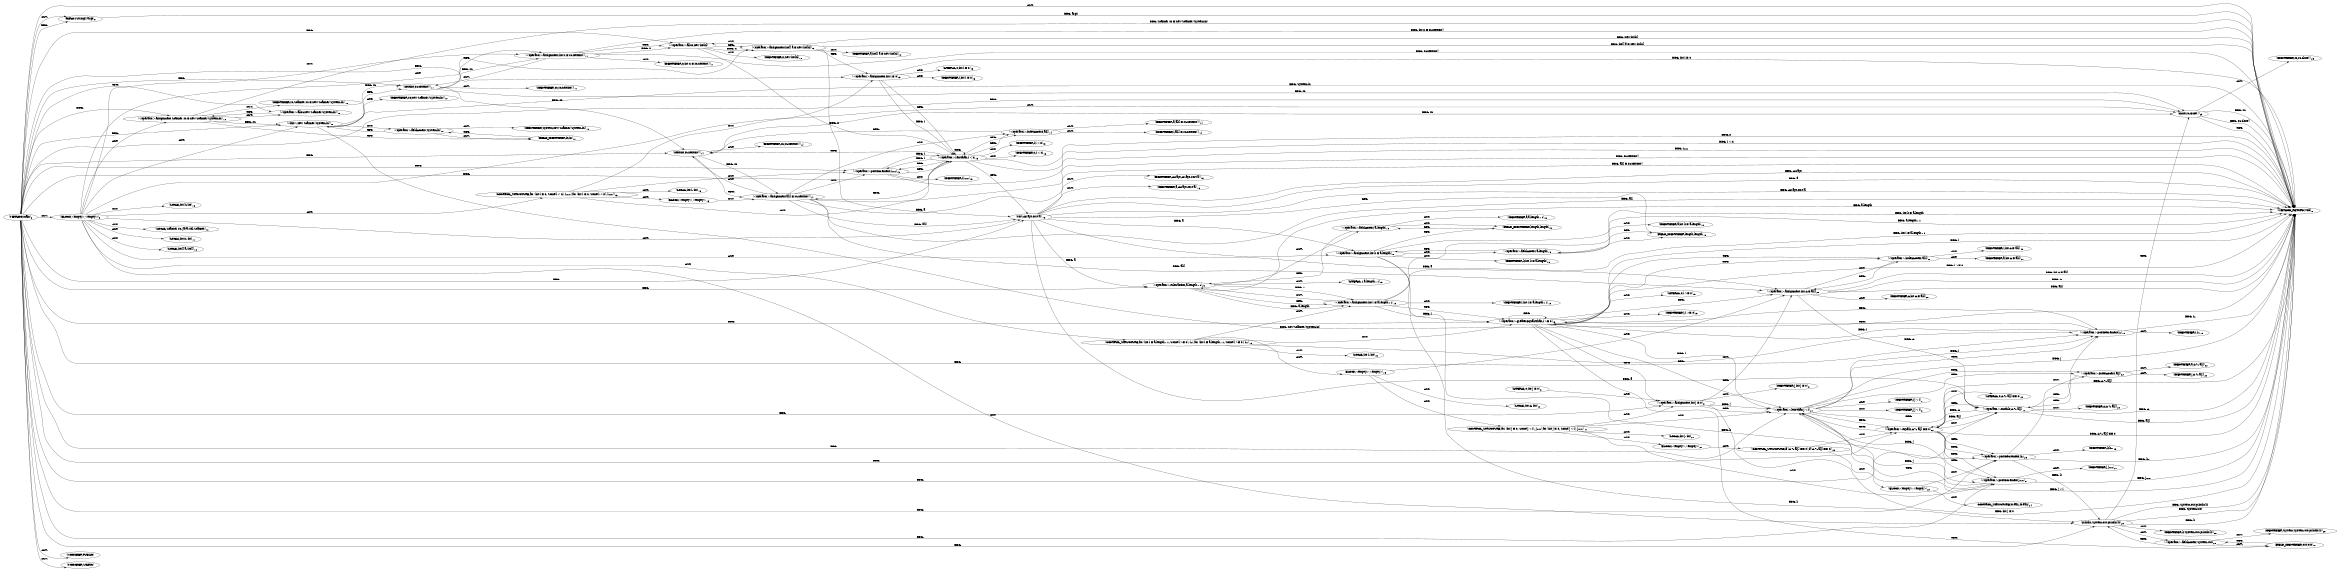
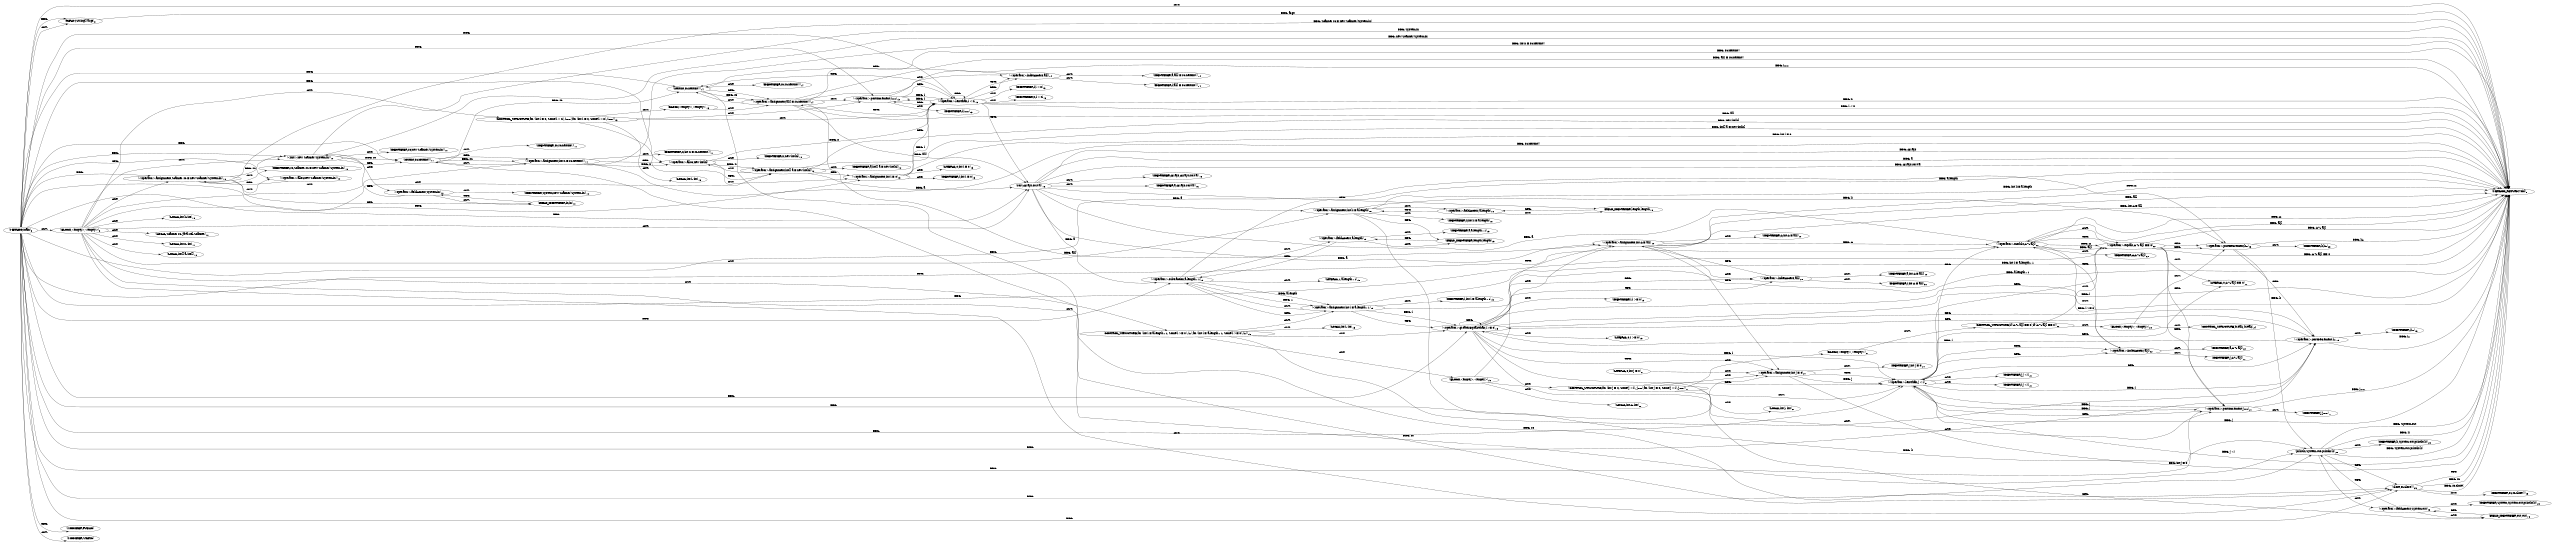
(1682, 225) -> none
(1752, 359) -> (1720, 294)
(1847, 421) -> (2063, 335)
(45, 551) -> (45, 524)
